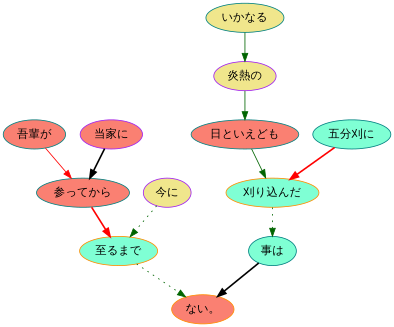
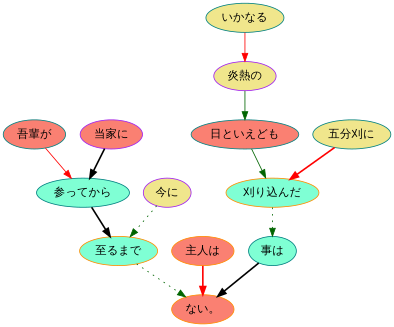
(245, 43) -> (245, 43)
(352, 134) -> (352, 134)
(83, 193) -> (83, 193)
(99, 218) -> (99, 218)
none -> (203, 251)
